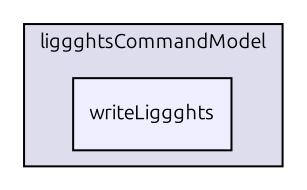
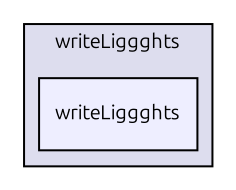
(153, 43) -> (118, 43)
